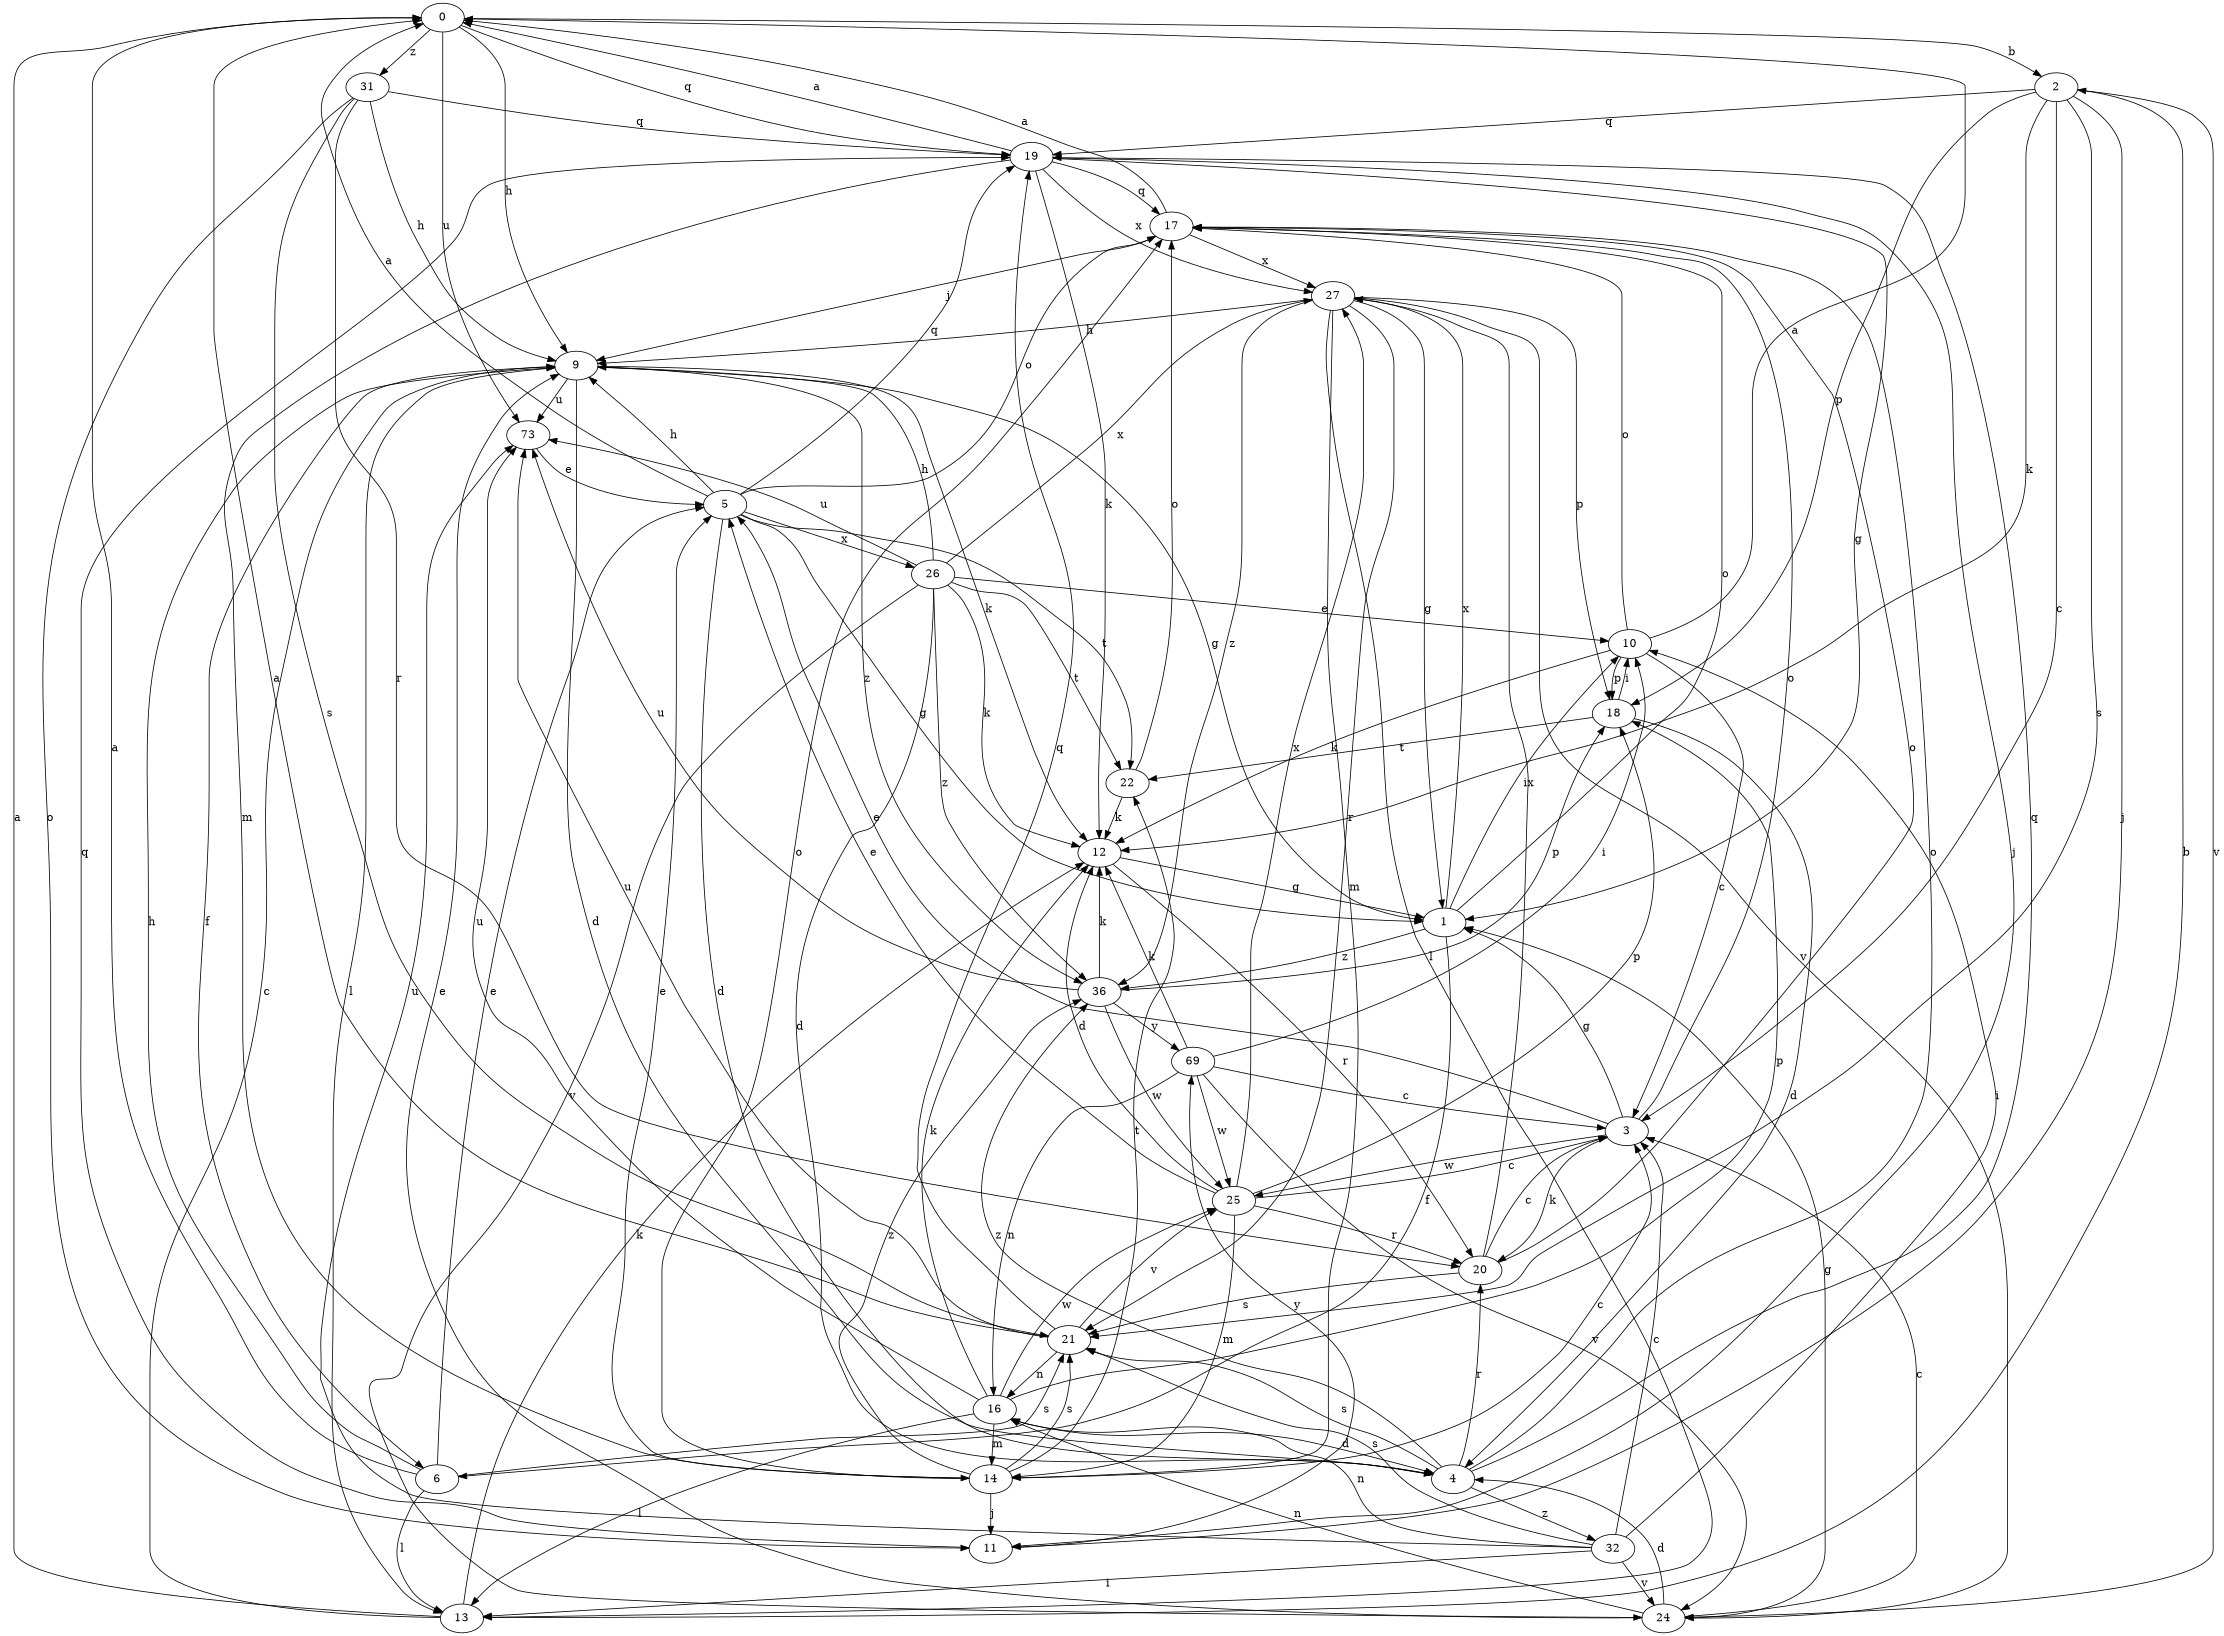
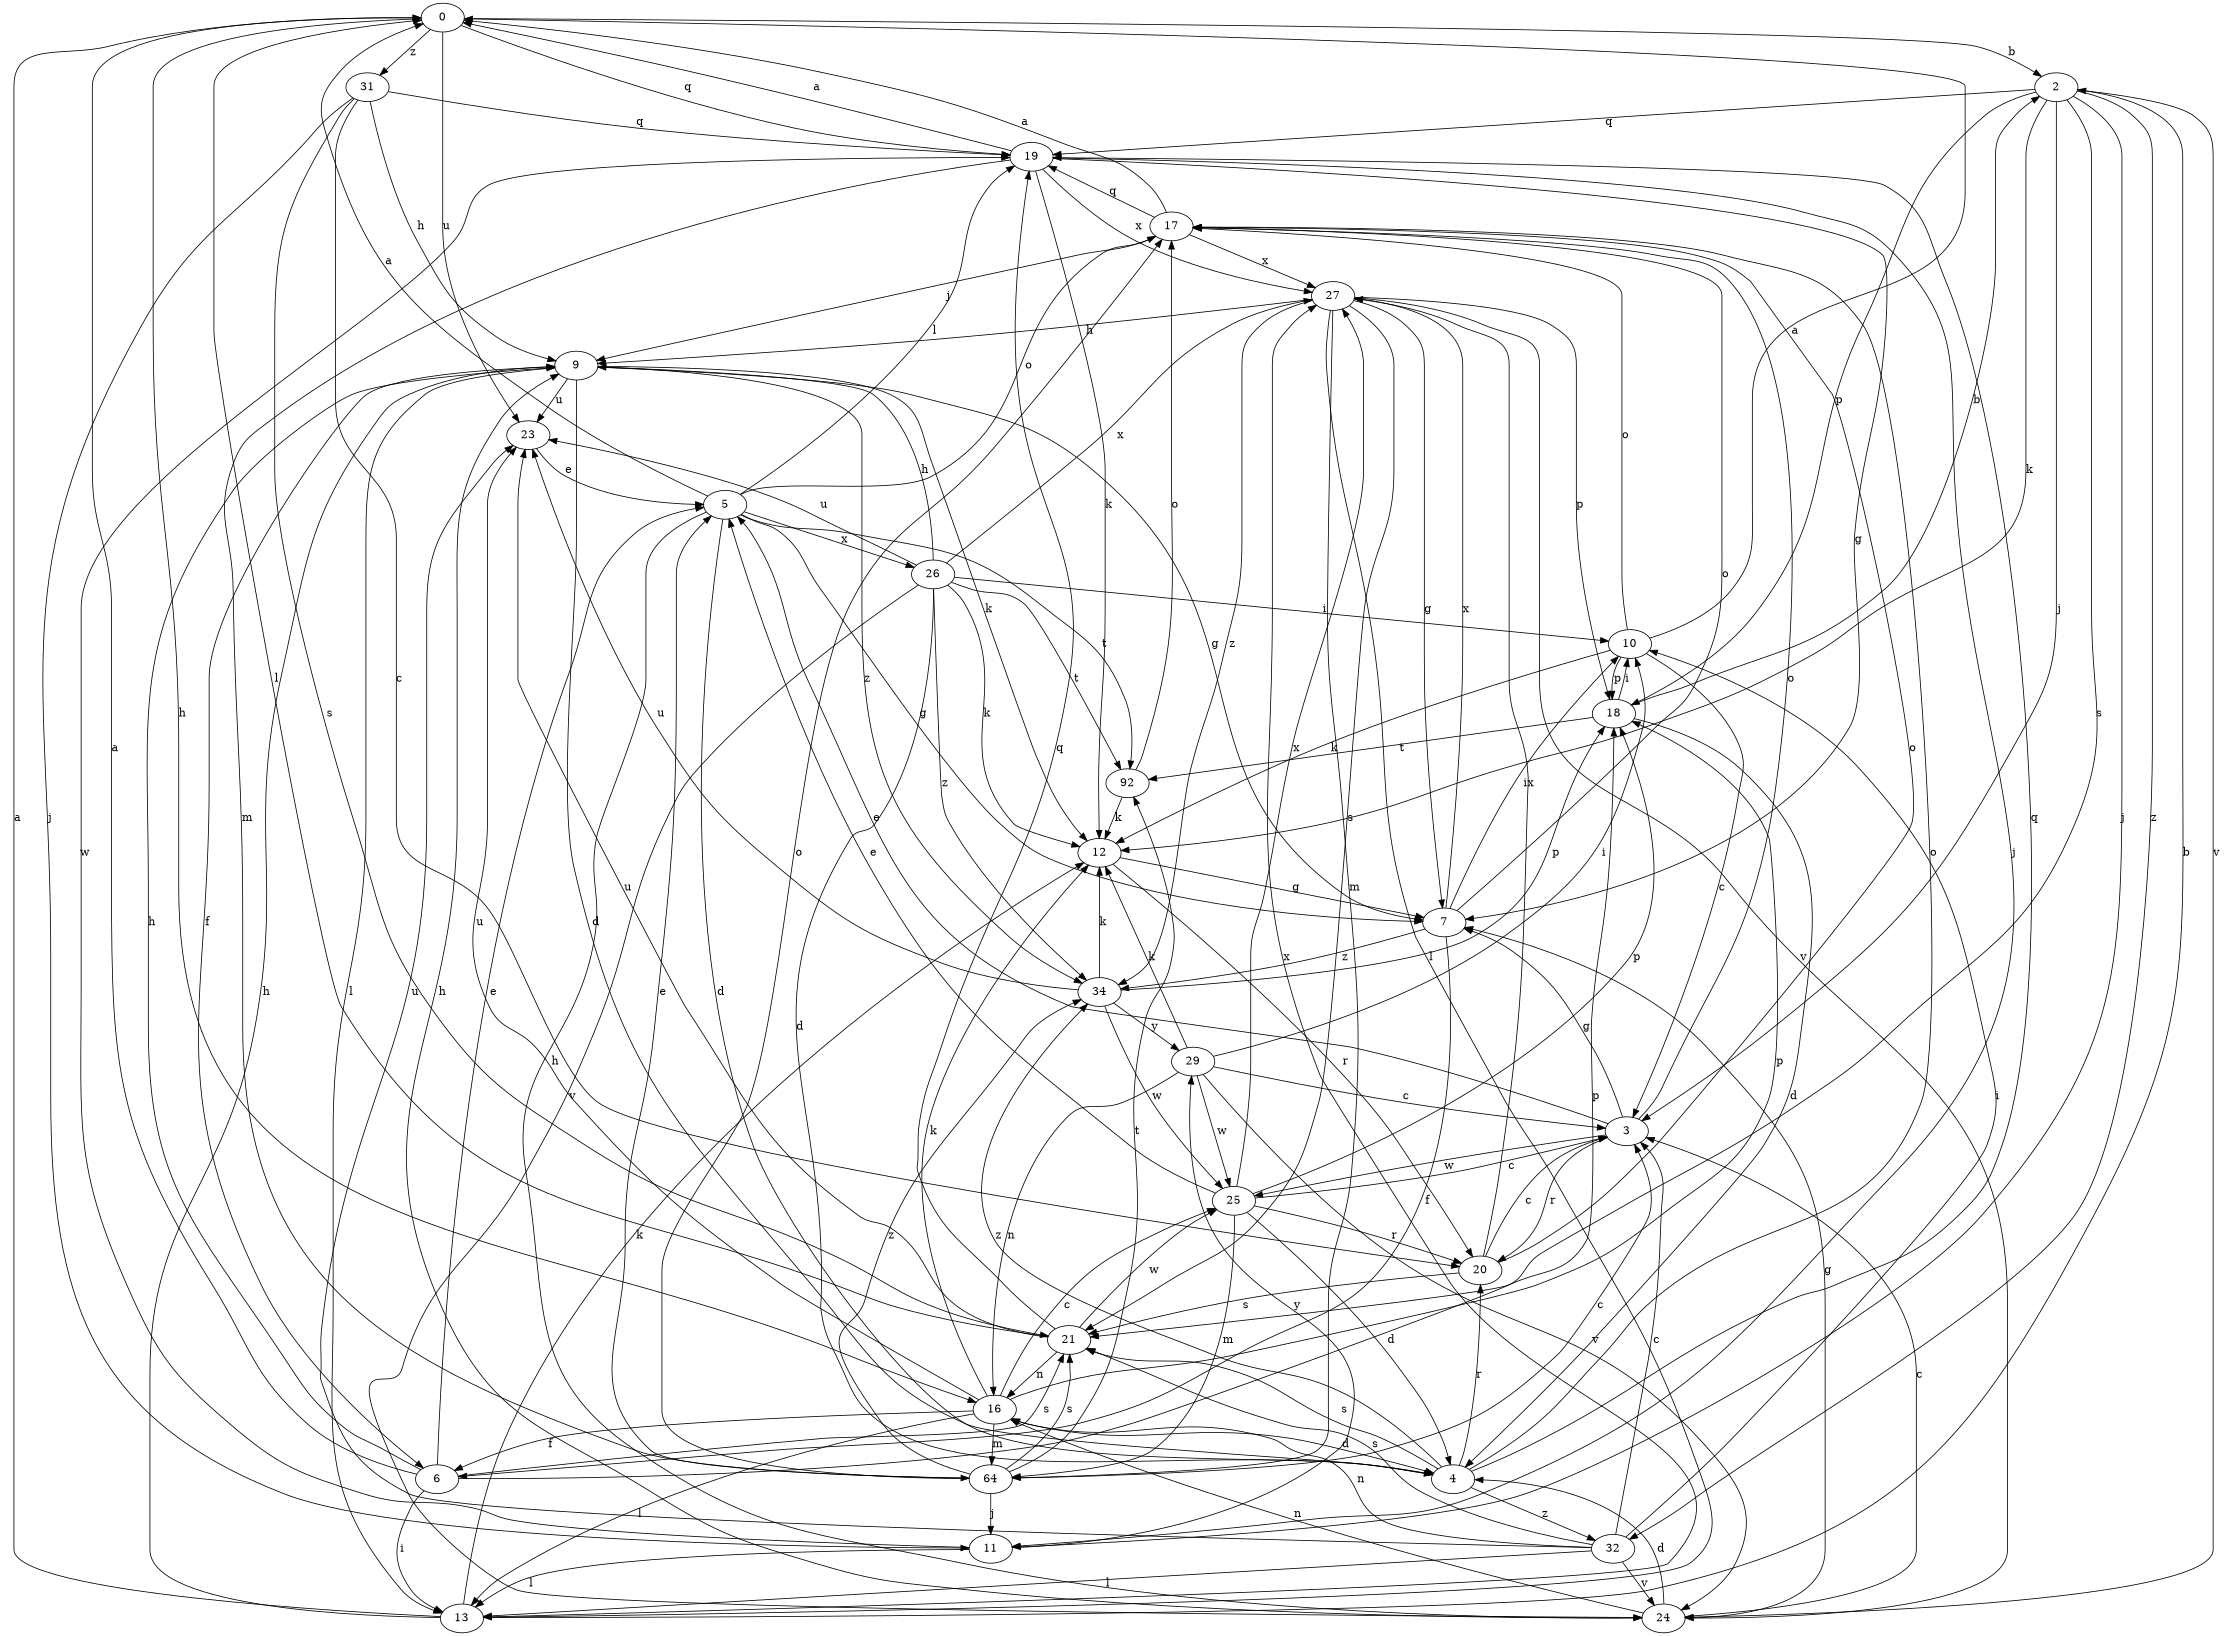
(505, 174) -> (179, 853)
(1106, 179) -> (1105, 193)
(935, 331) -> (935, 331)
(528, 435) -> (528, 435)
(656, 436) -> (596, 1417)
none -> (1946, 484)
(1325, 609) -> (1325, 609)
(2060, 609) -> (2060, 609)
(277, 679) -> (277, 679)
(399, 679) -> (399, 679)
(1128, 783) -> (1128, 783)
(50, 818) -> (50, 818)
(1351, 818) -> (1351, 818)
(85, 853) -> (85, 853)
none -> (2145, 909)
(1444, 922) -> (1444, 922)
(267, 992) -> (267, 992)
(443, 992) -> (443, 992)
(1100, 992) -> (1100, 992)
(1089, 1056) -> (1357, 1317)
(1193, 1062) -> (1193, 1062)
(1553, 1201) -> (1553, 1201)
(1154, 1270) -> (1154, 1270)
(1067, 1305) -> (1067, 1305)
none -> (1245, 1384)
none -> (715, 1422)
none -> (1668, 1455)
(991, 1479) -> (991, 1479)
(402, 1549) -> (402, 1549)
none -> (722, 1555)
(1108, 1584) -> (1108, 1584)
